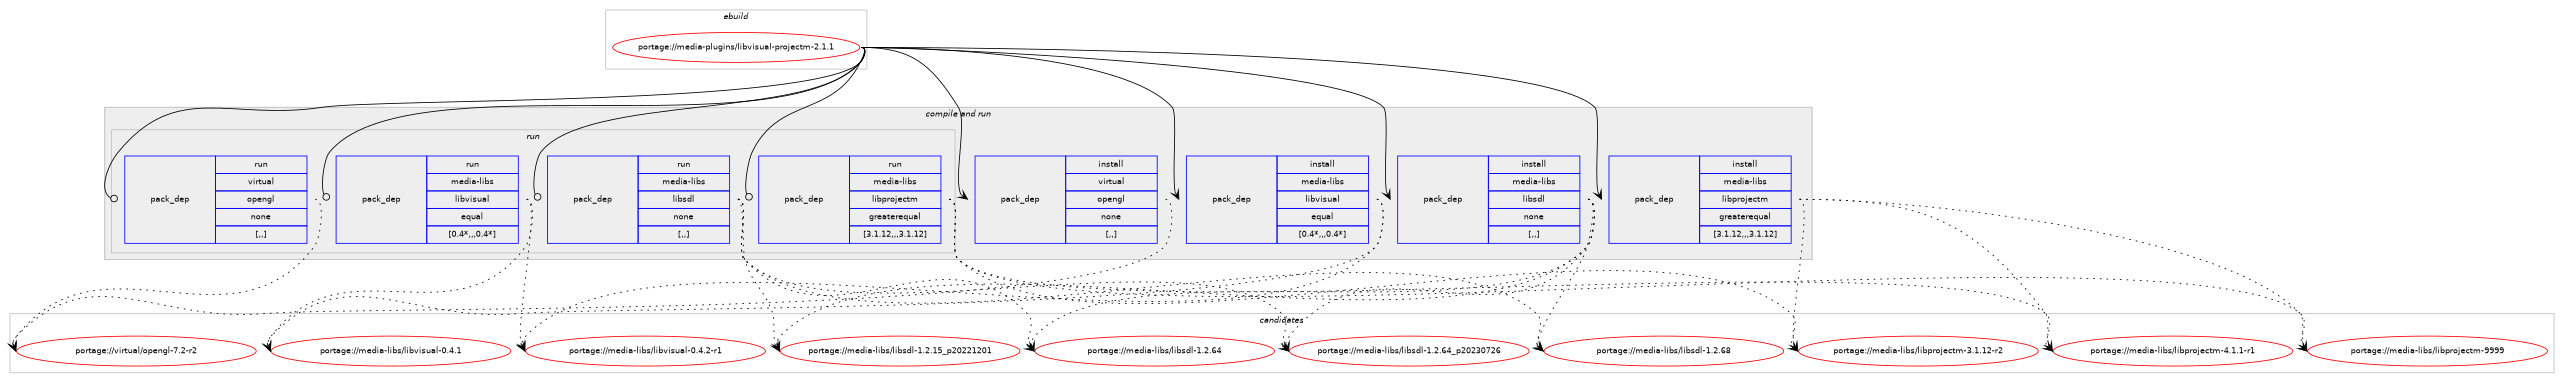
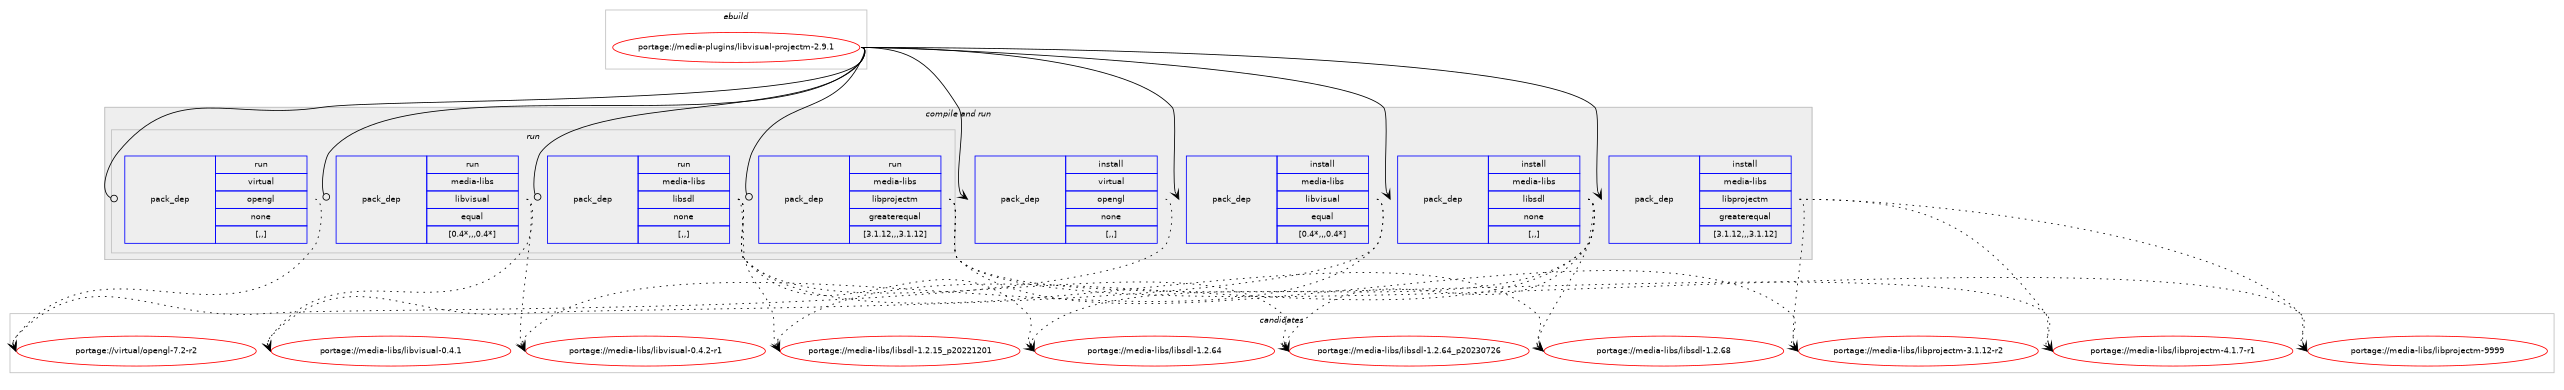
(736, 47) -> (736, 47)
(2173, 351) -> (2173, 351)
